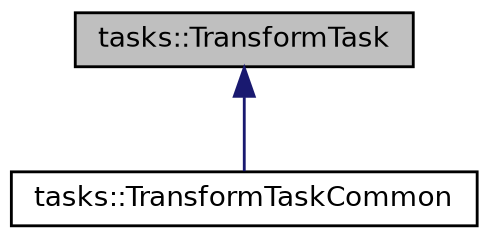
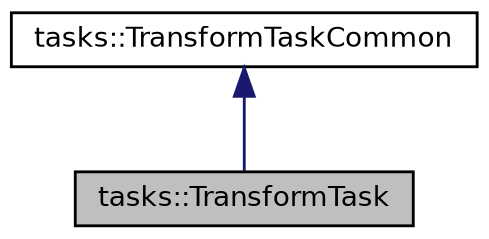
(244, 134) -> (244, 134)
